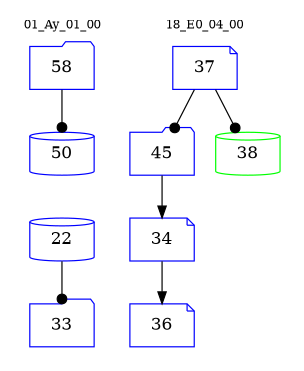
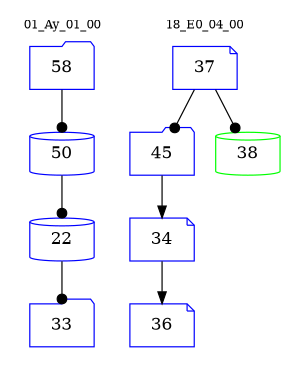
none -> (62, 192)
